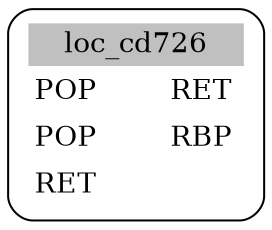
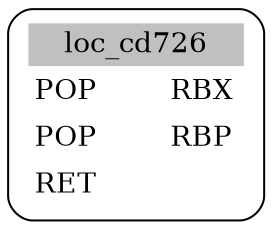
(133, 90) -> (134, 90)
